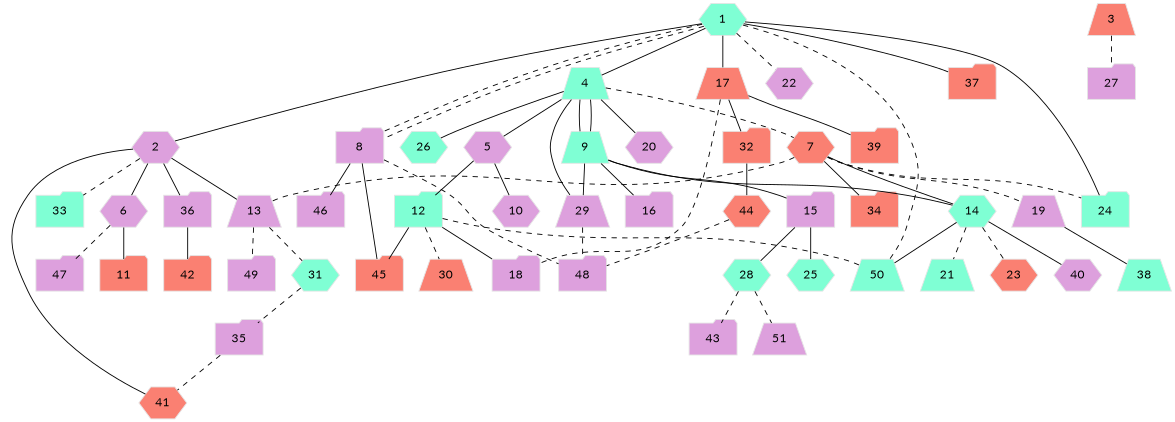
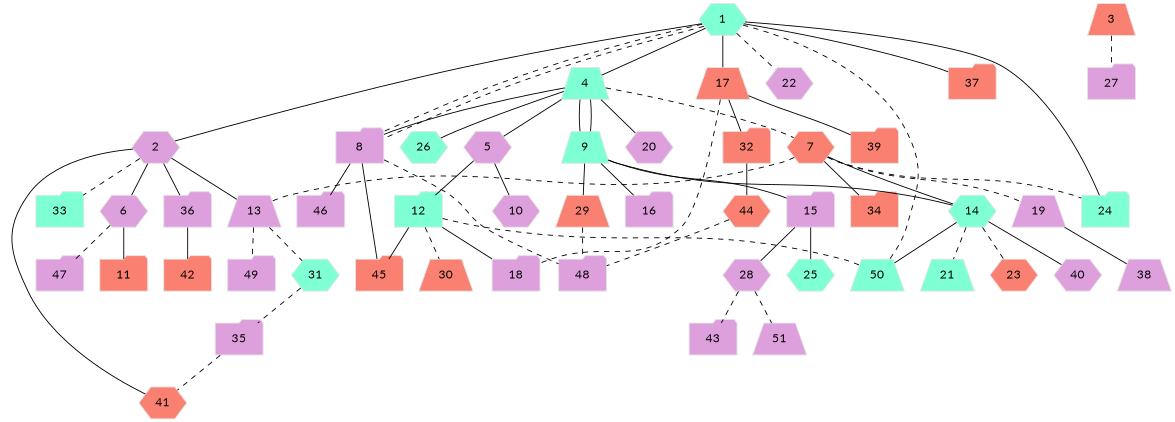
(550, 147) -> (473, 107)
(583, 211) -> (583, 211)
(747, 275) -> (747, 275)
(1144, 275) -> (1144, 275)
